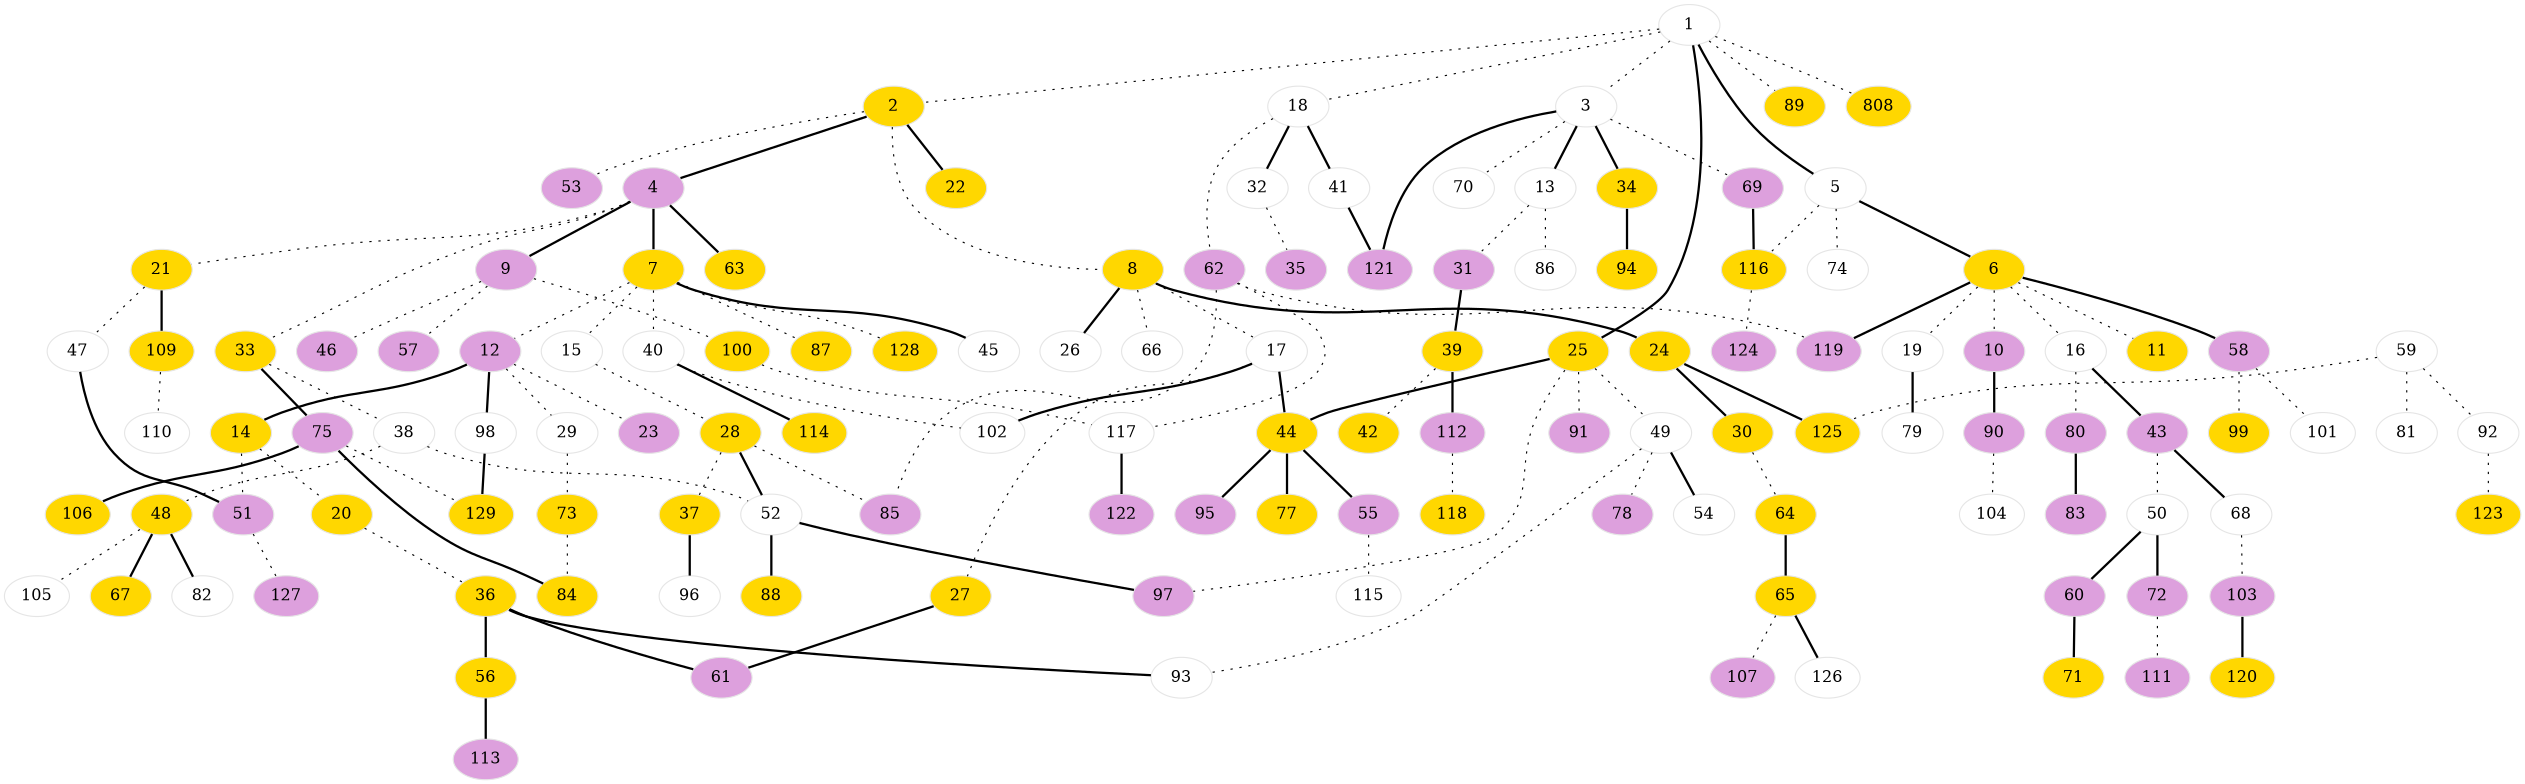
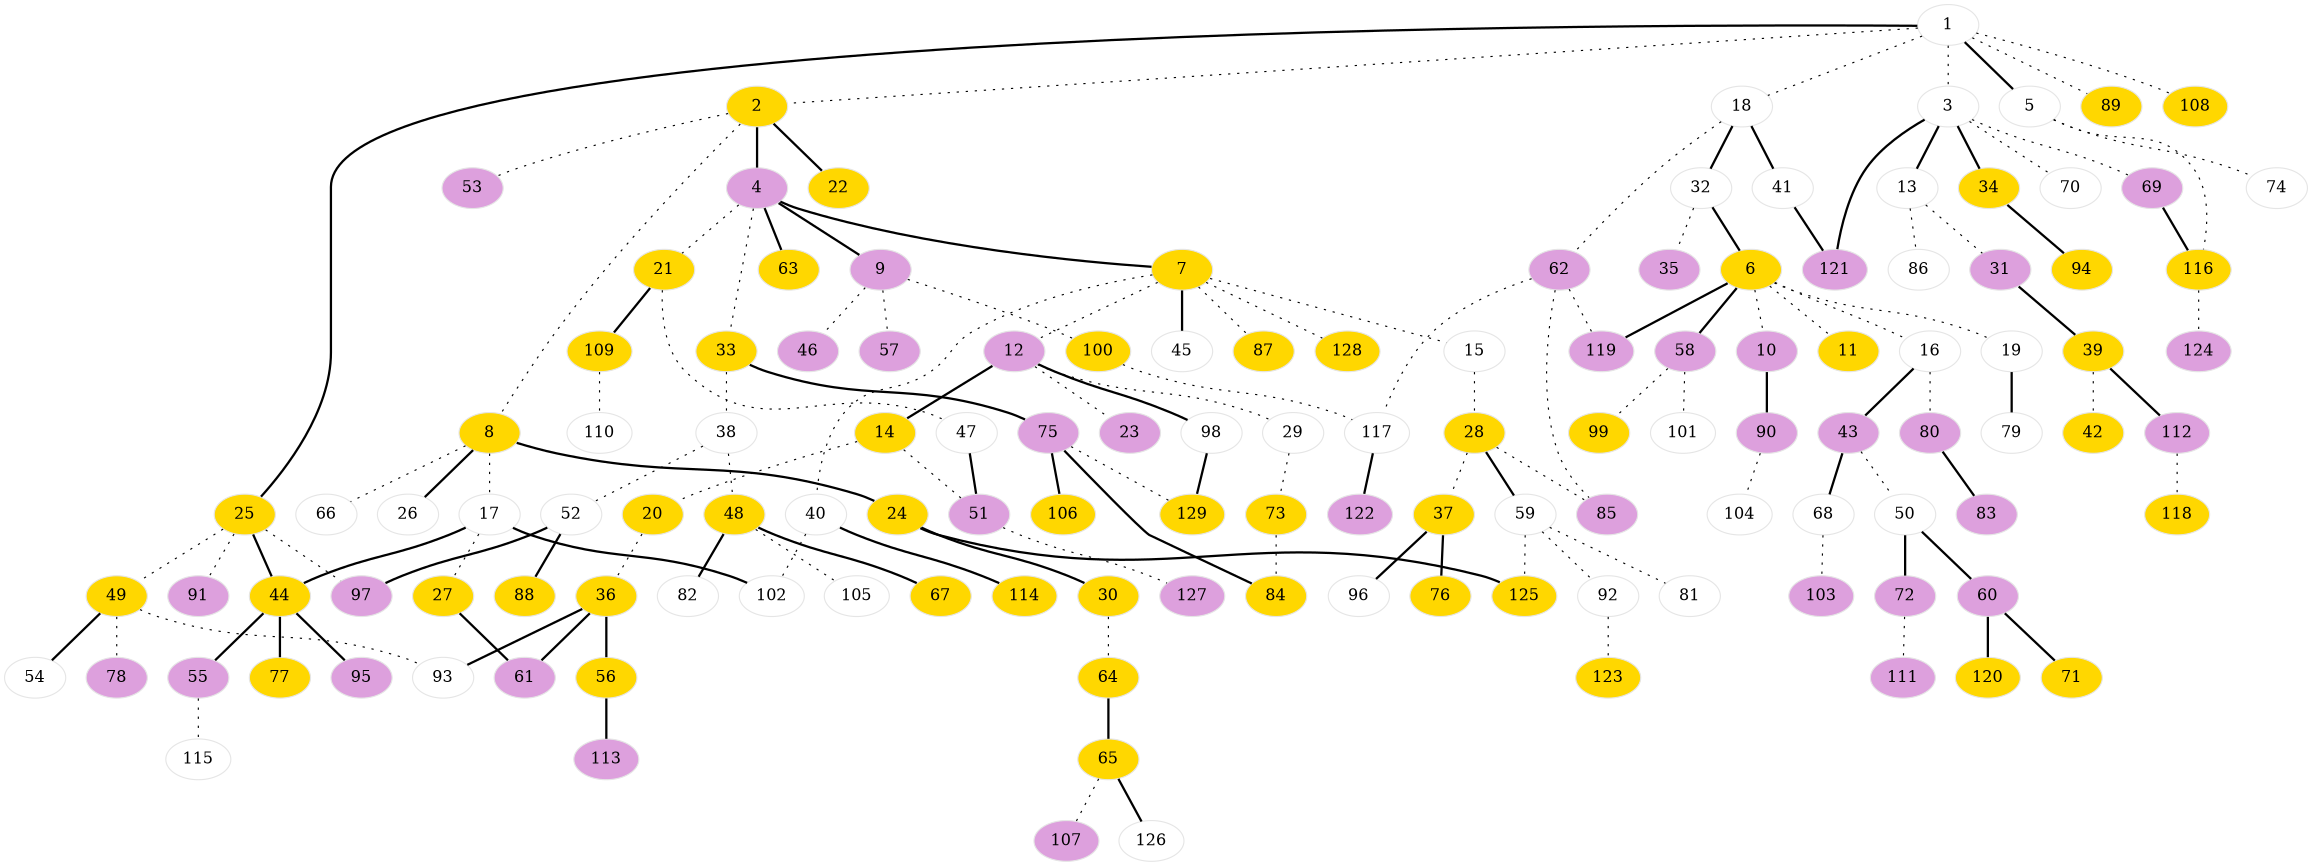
(1879, 107) -> (2195, 107)
(1915, 229) -> (1726, 229)
(1661, 433) -> (117, 596)
(751, 474) -> (1500, 474)
none -> (1440, 596)
(2242, 637) -> (1988, 637)
